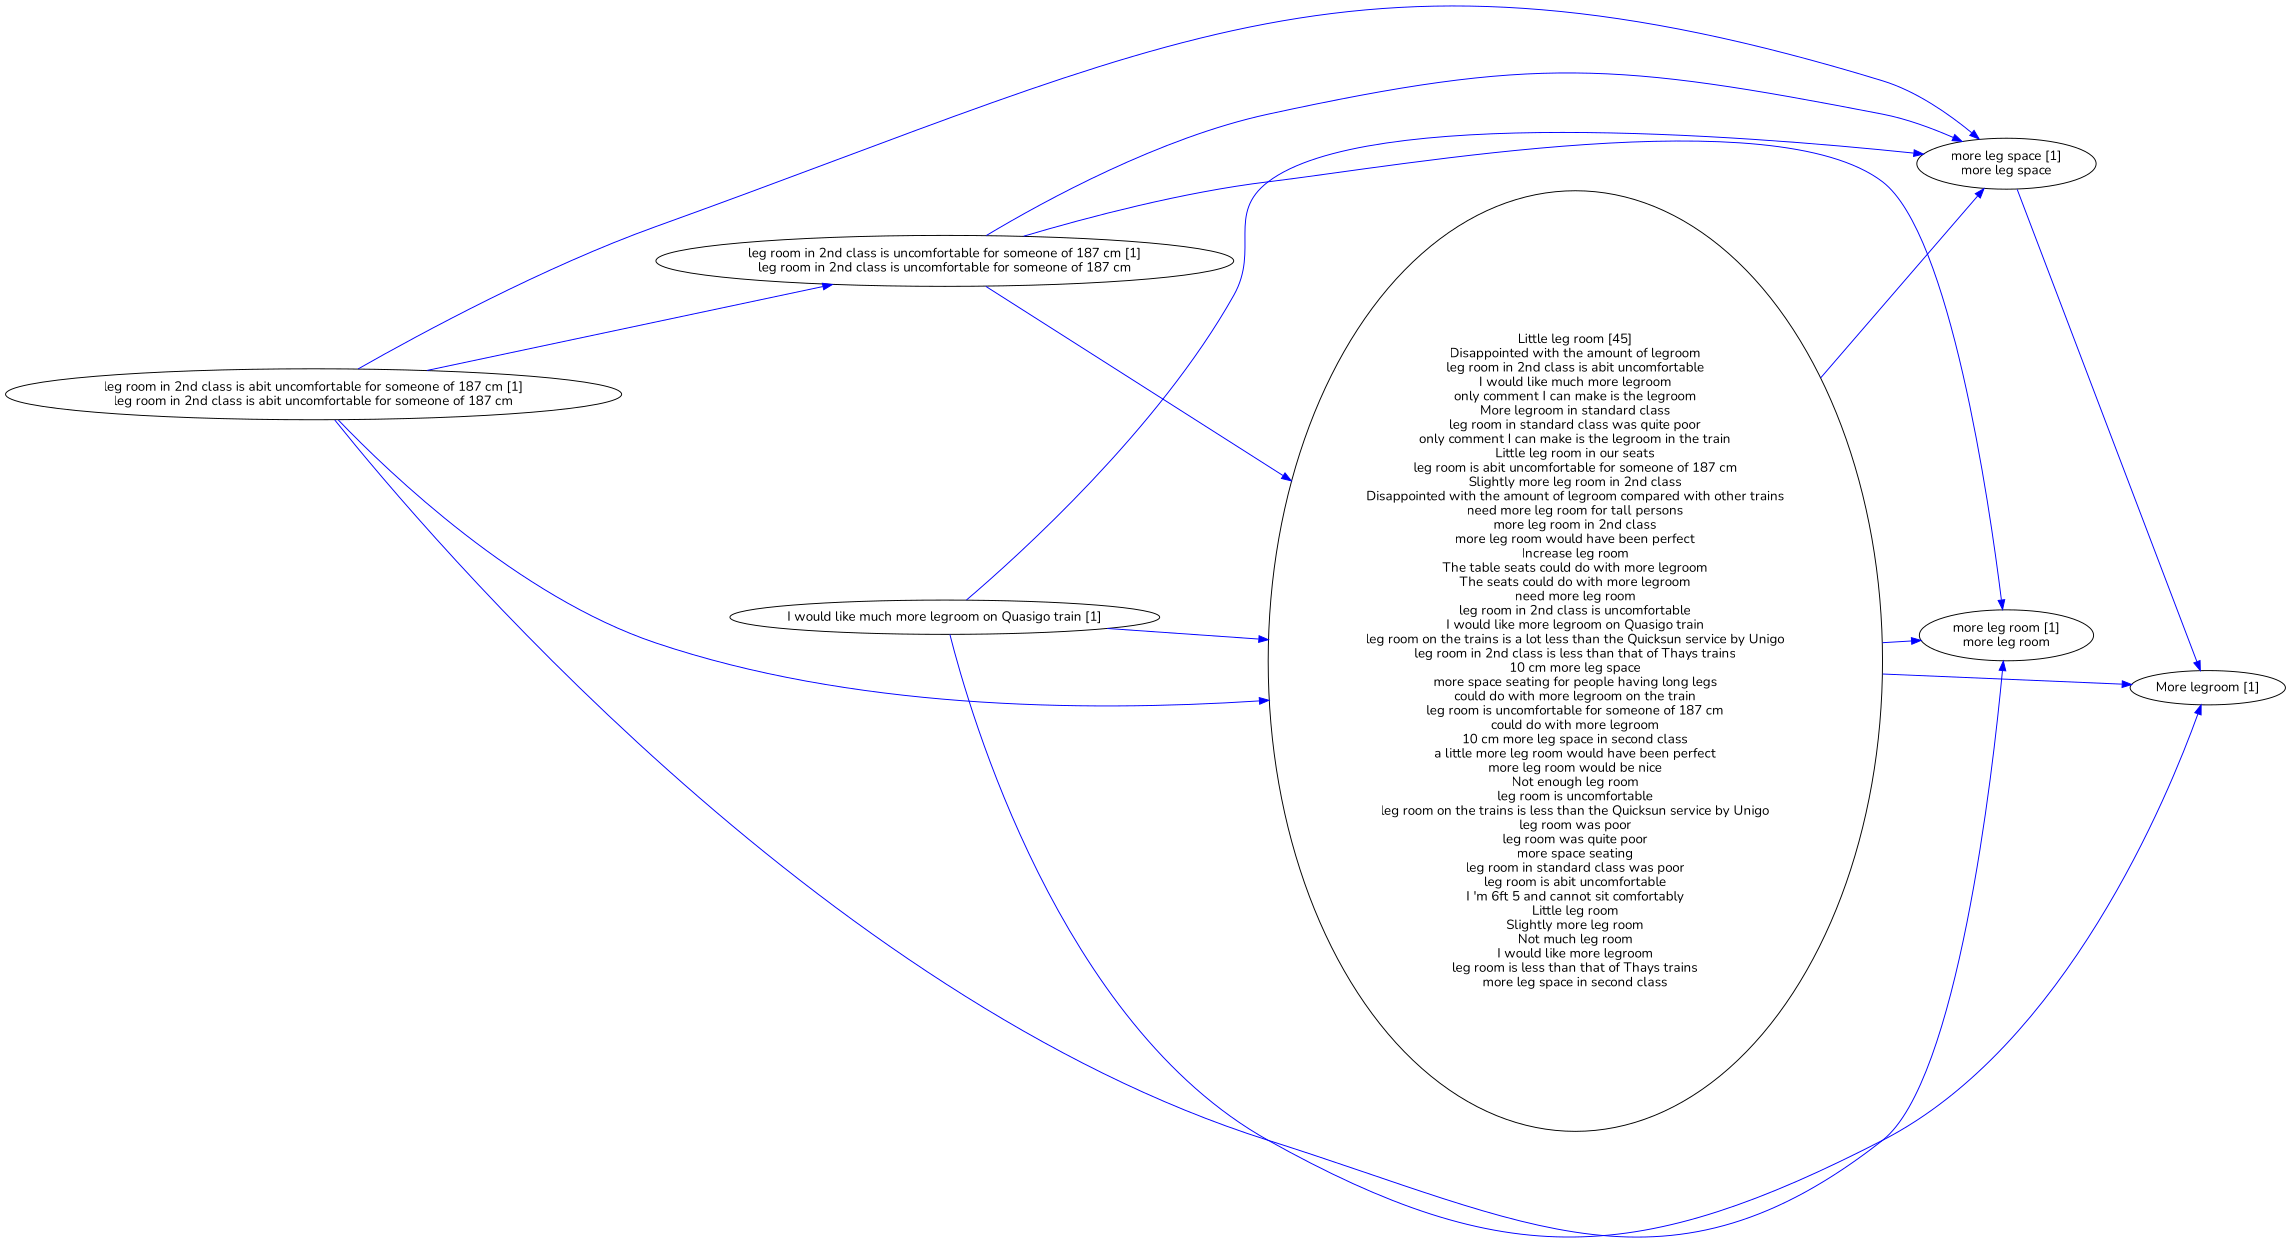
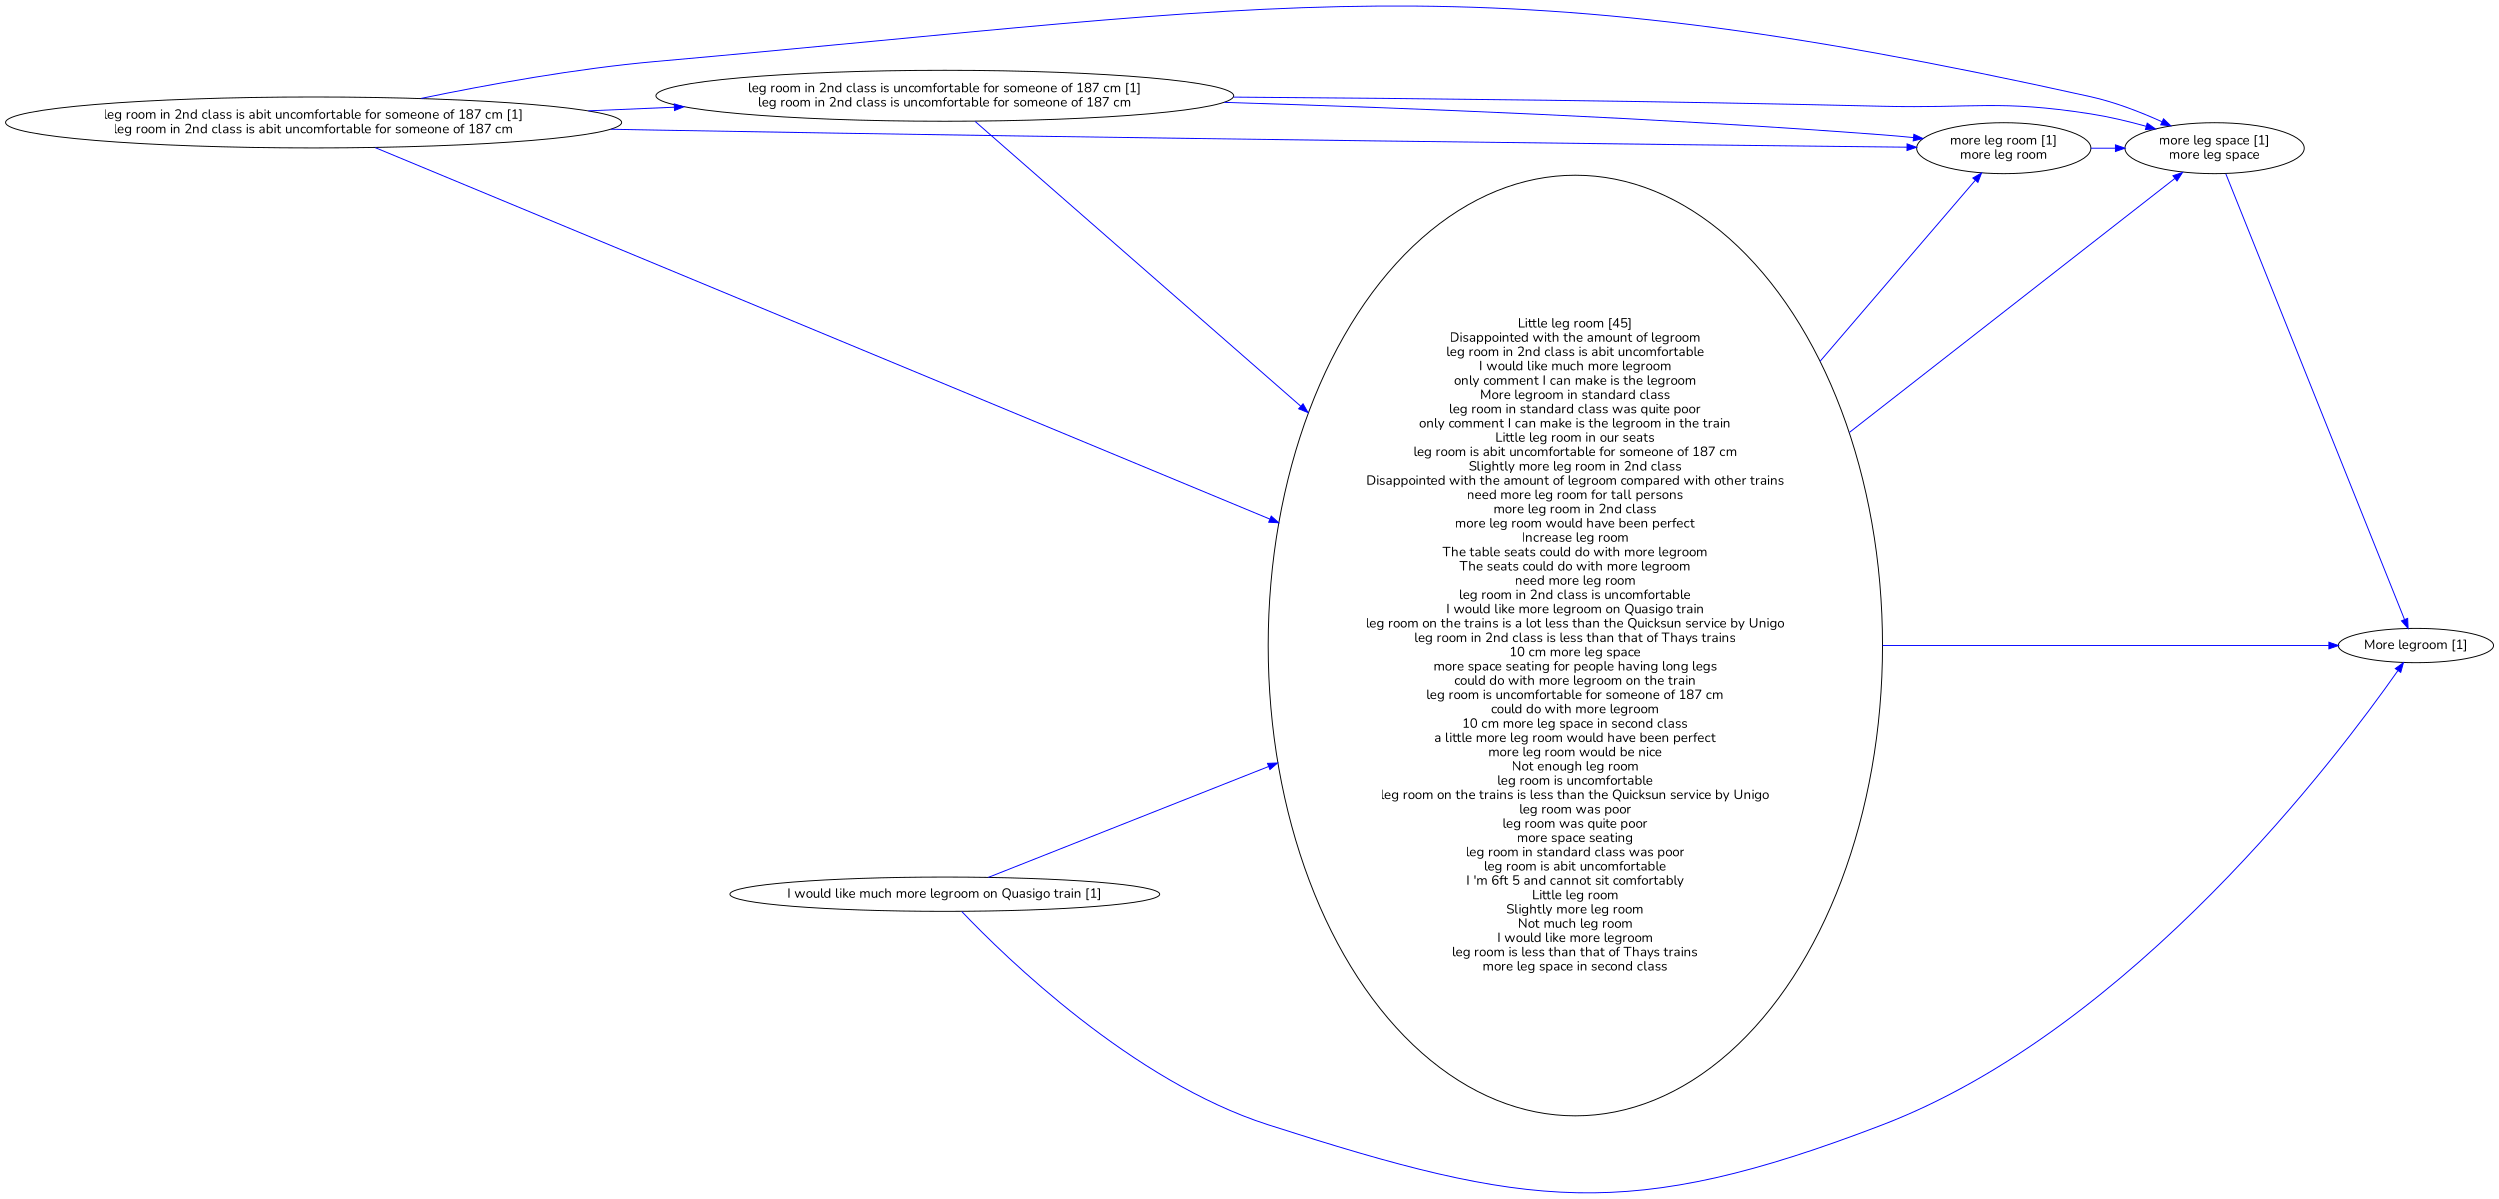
(1325, 157) -> (2103, 148)
